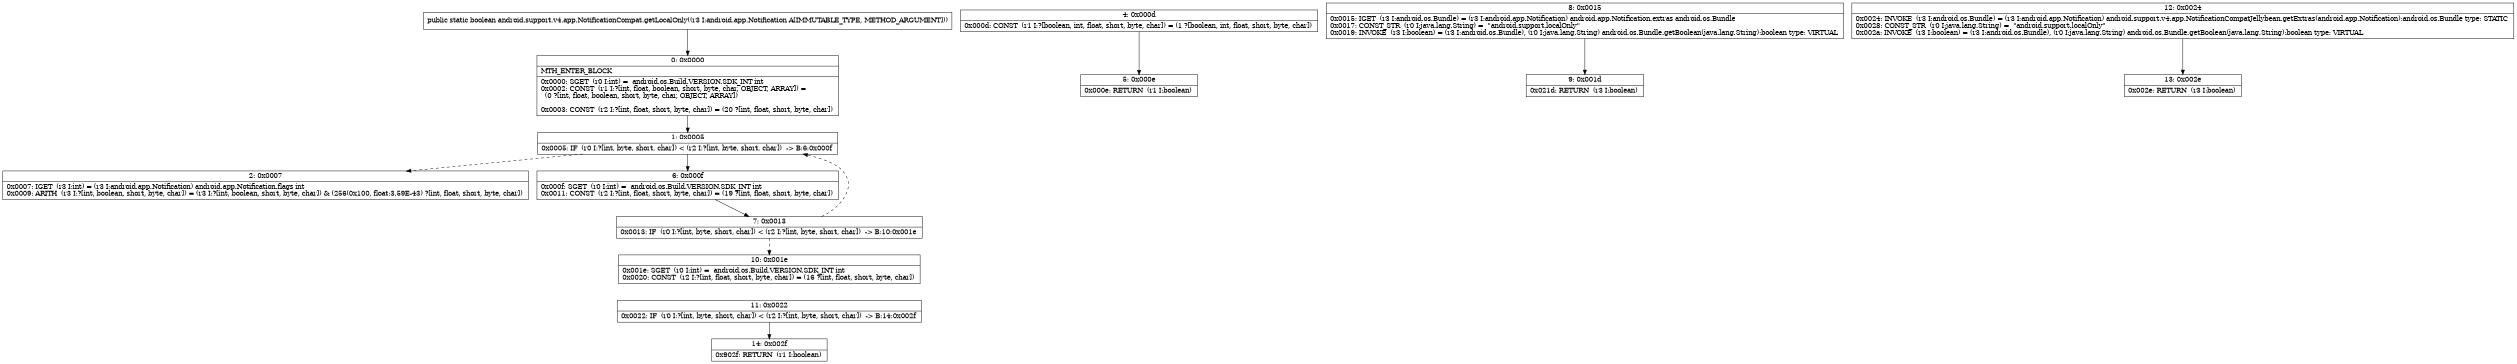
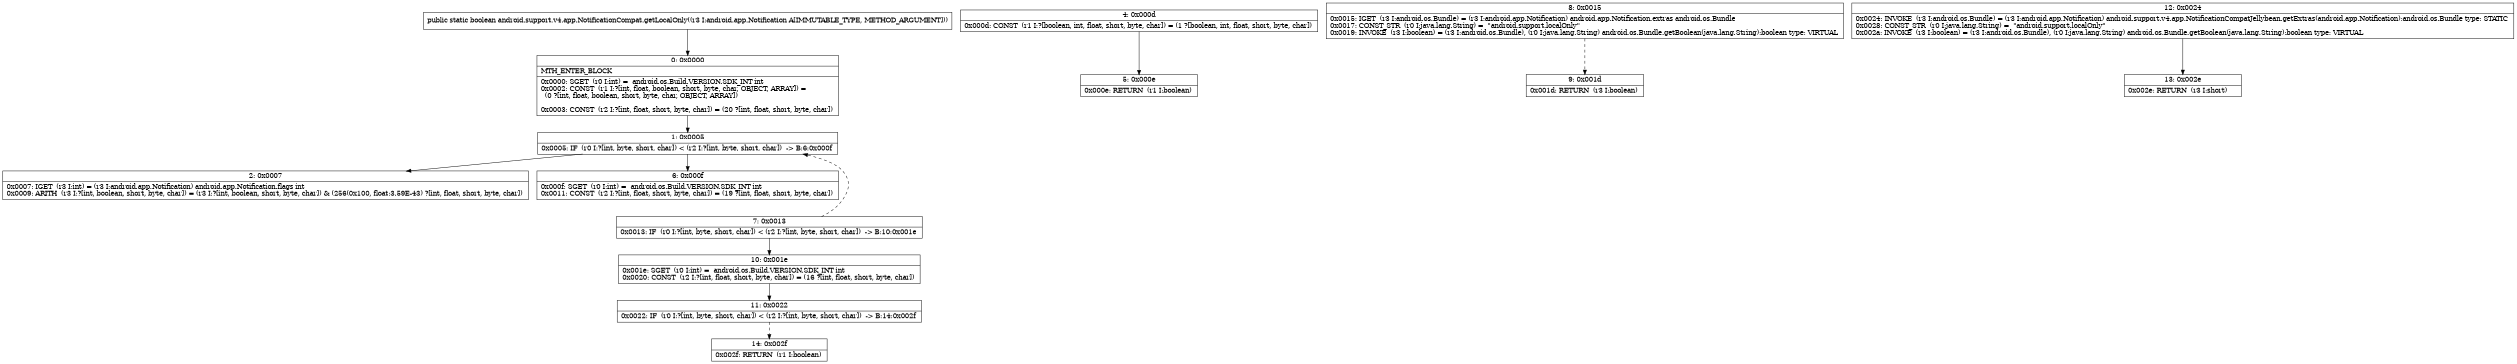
(1585, 54) -> (1585, 54)
(1585, 91) -> (1585, 91)
(2183, 91) -> (2179, 91)
(497, 162) -> (497, 162)
(730, 207) -> none
(769, 244) -> (769, 244)
none -> (769, 290)
(769, 328) -> (769, 328)
(769, 355) -> (769, 355)
